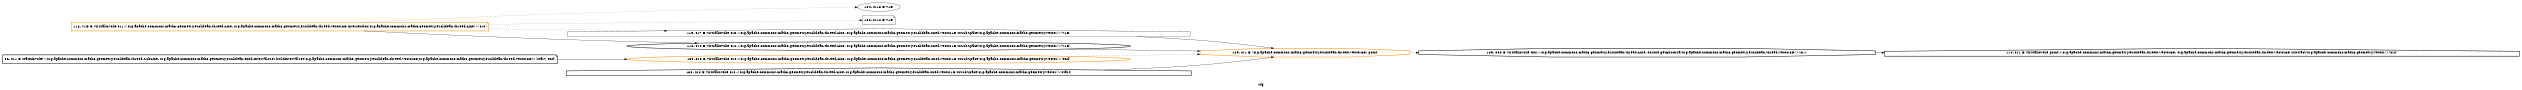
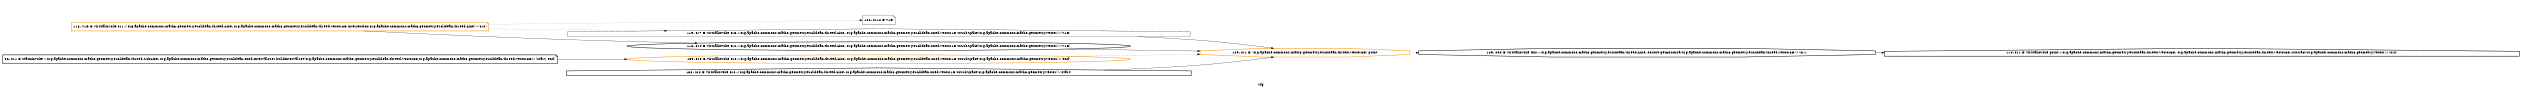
(879, 7) -> none
